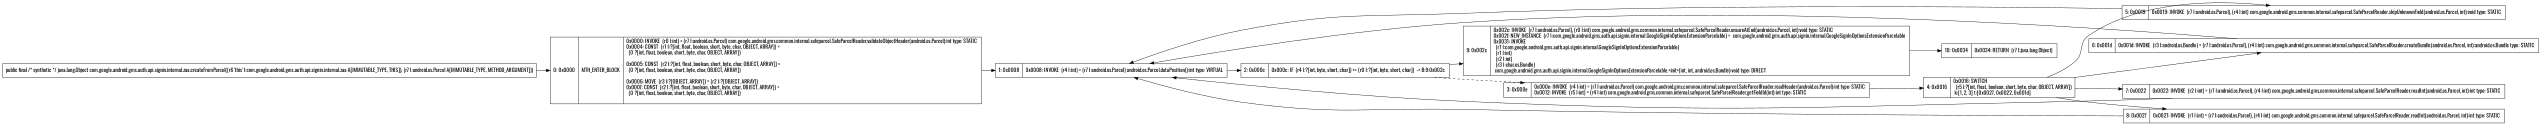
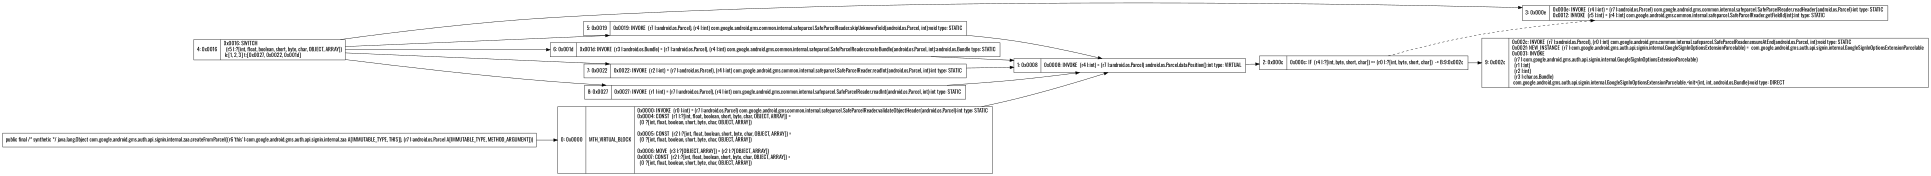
(1999, 51) -> none
(601, 70) -> (610, 140)
(1895, 88) -> (929, 5)
